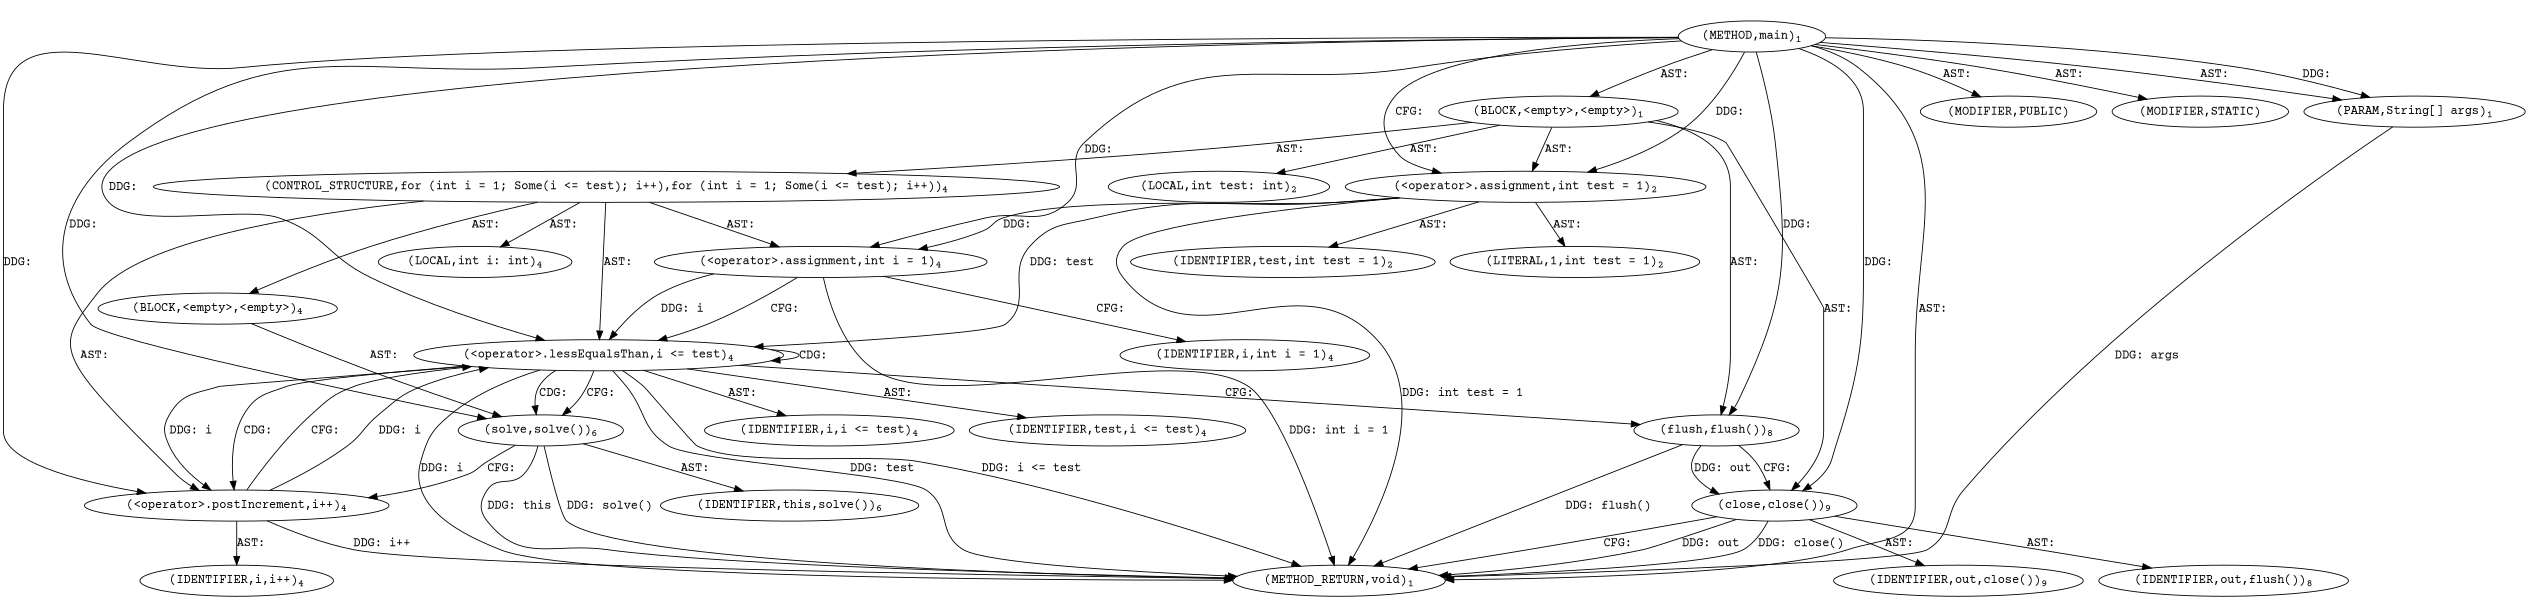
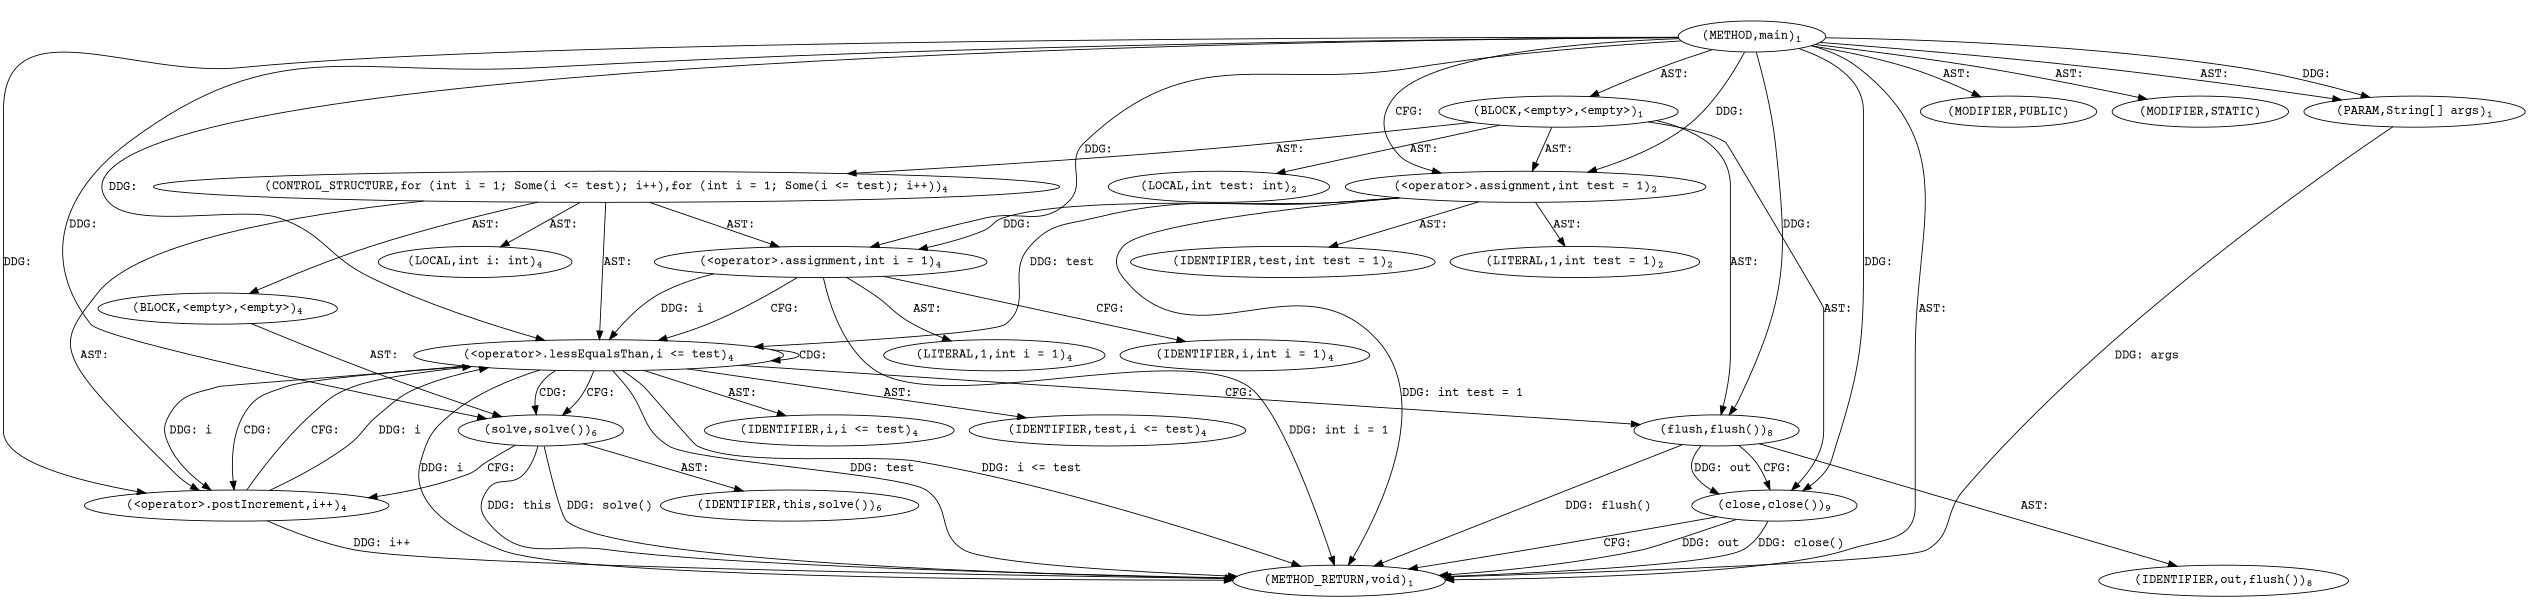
none -> (994, 355)
(1989, 541) -> (1964, 504)
(237, 581) -> none
(1958, 581) -> none
